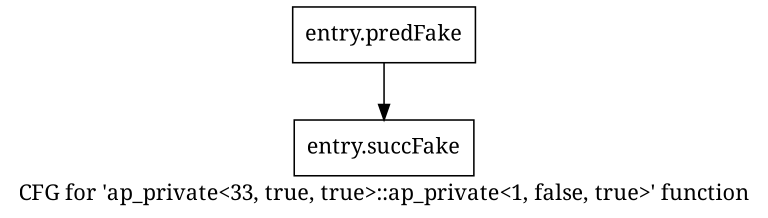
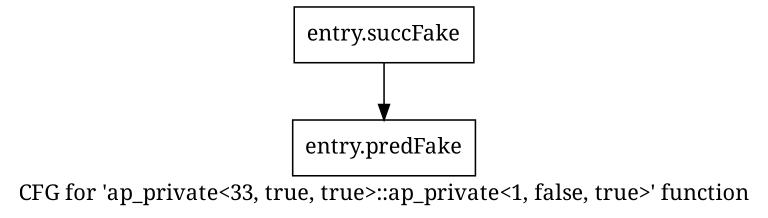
(384, 84) -> (384, 84)
